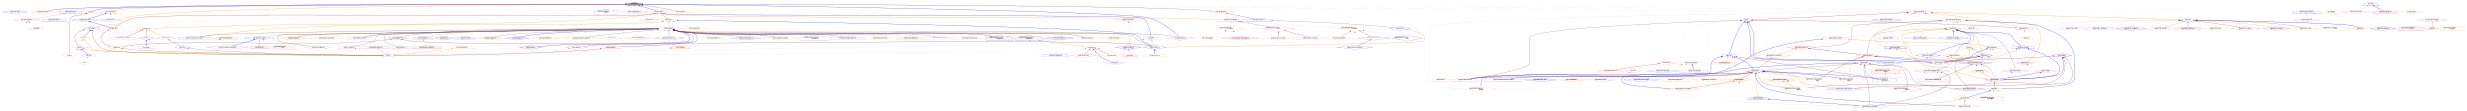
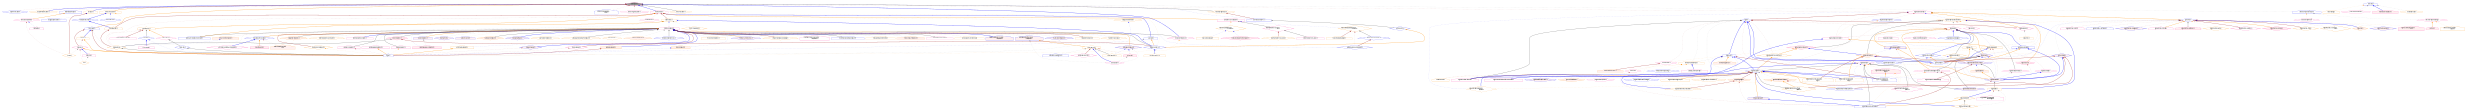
(1407, 38) -> none
